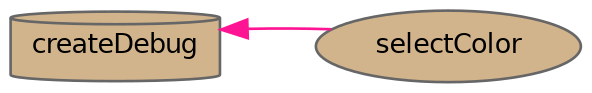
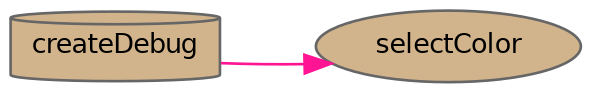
(290, 29) -> (263, 64)
